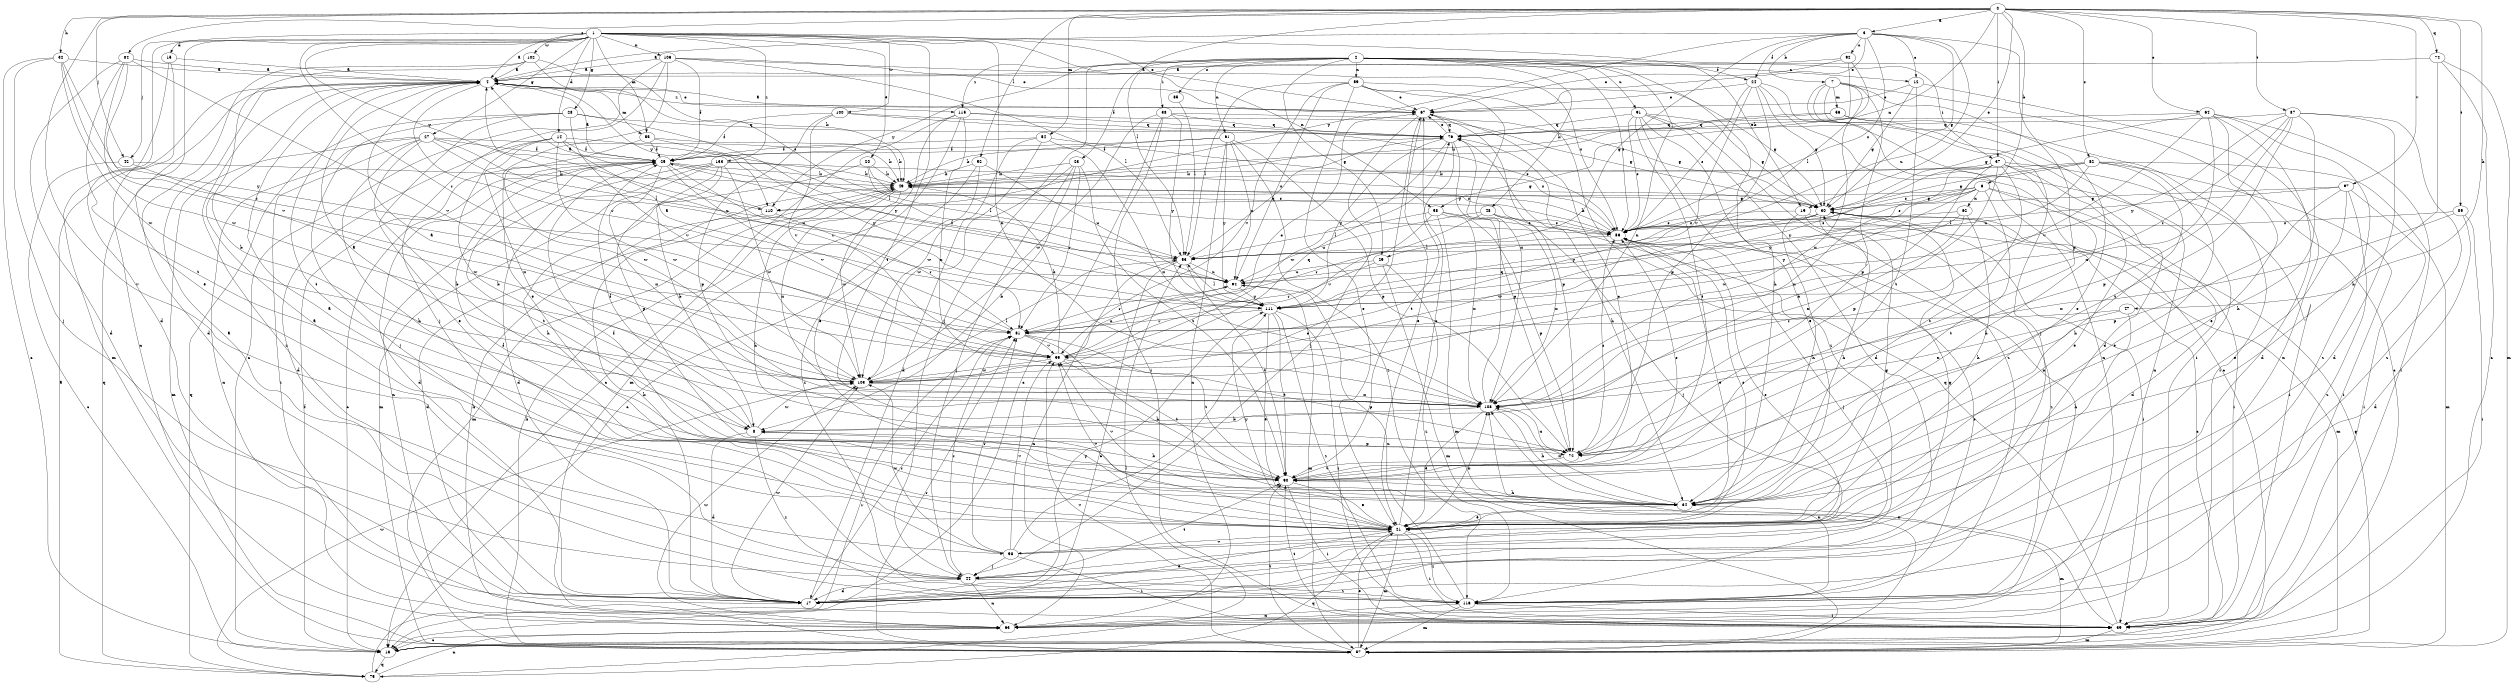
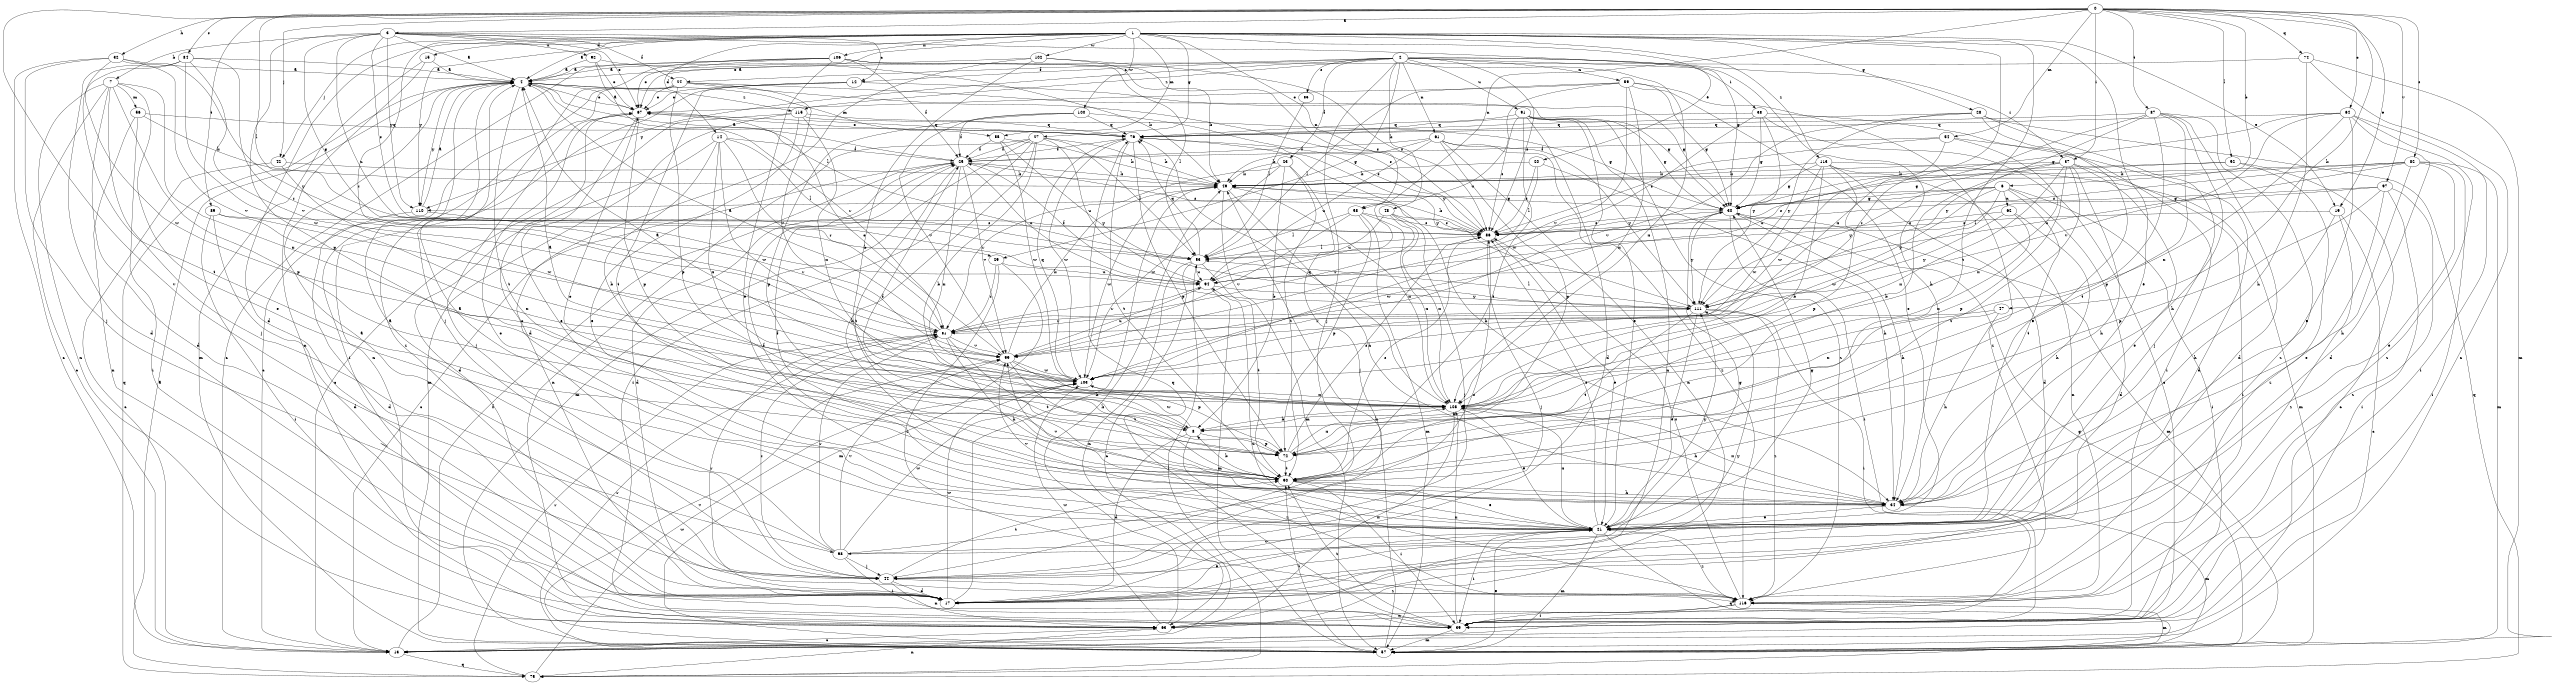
(720, 162) -> (1824, 162)
(1012, 316) -> none
